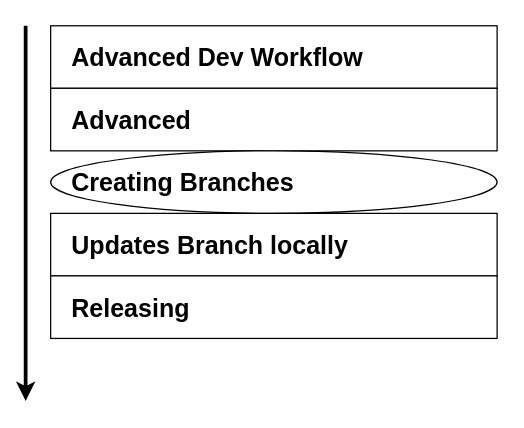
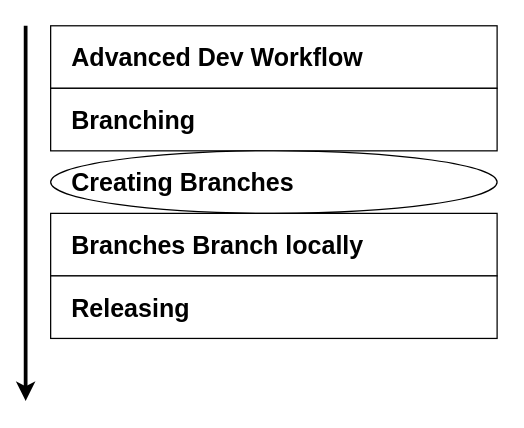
(128, 119) -> (132, 119)
(210, 244) -> (217, 244)
